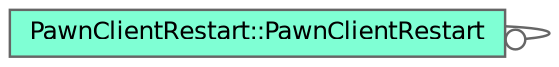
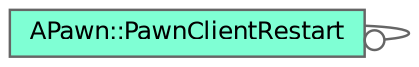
(257, 33) -> (187, 33)
